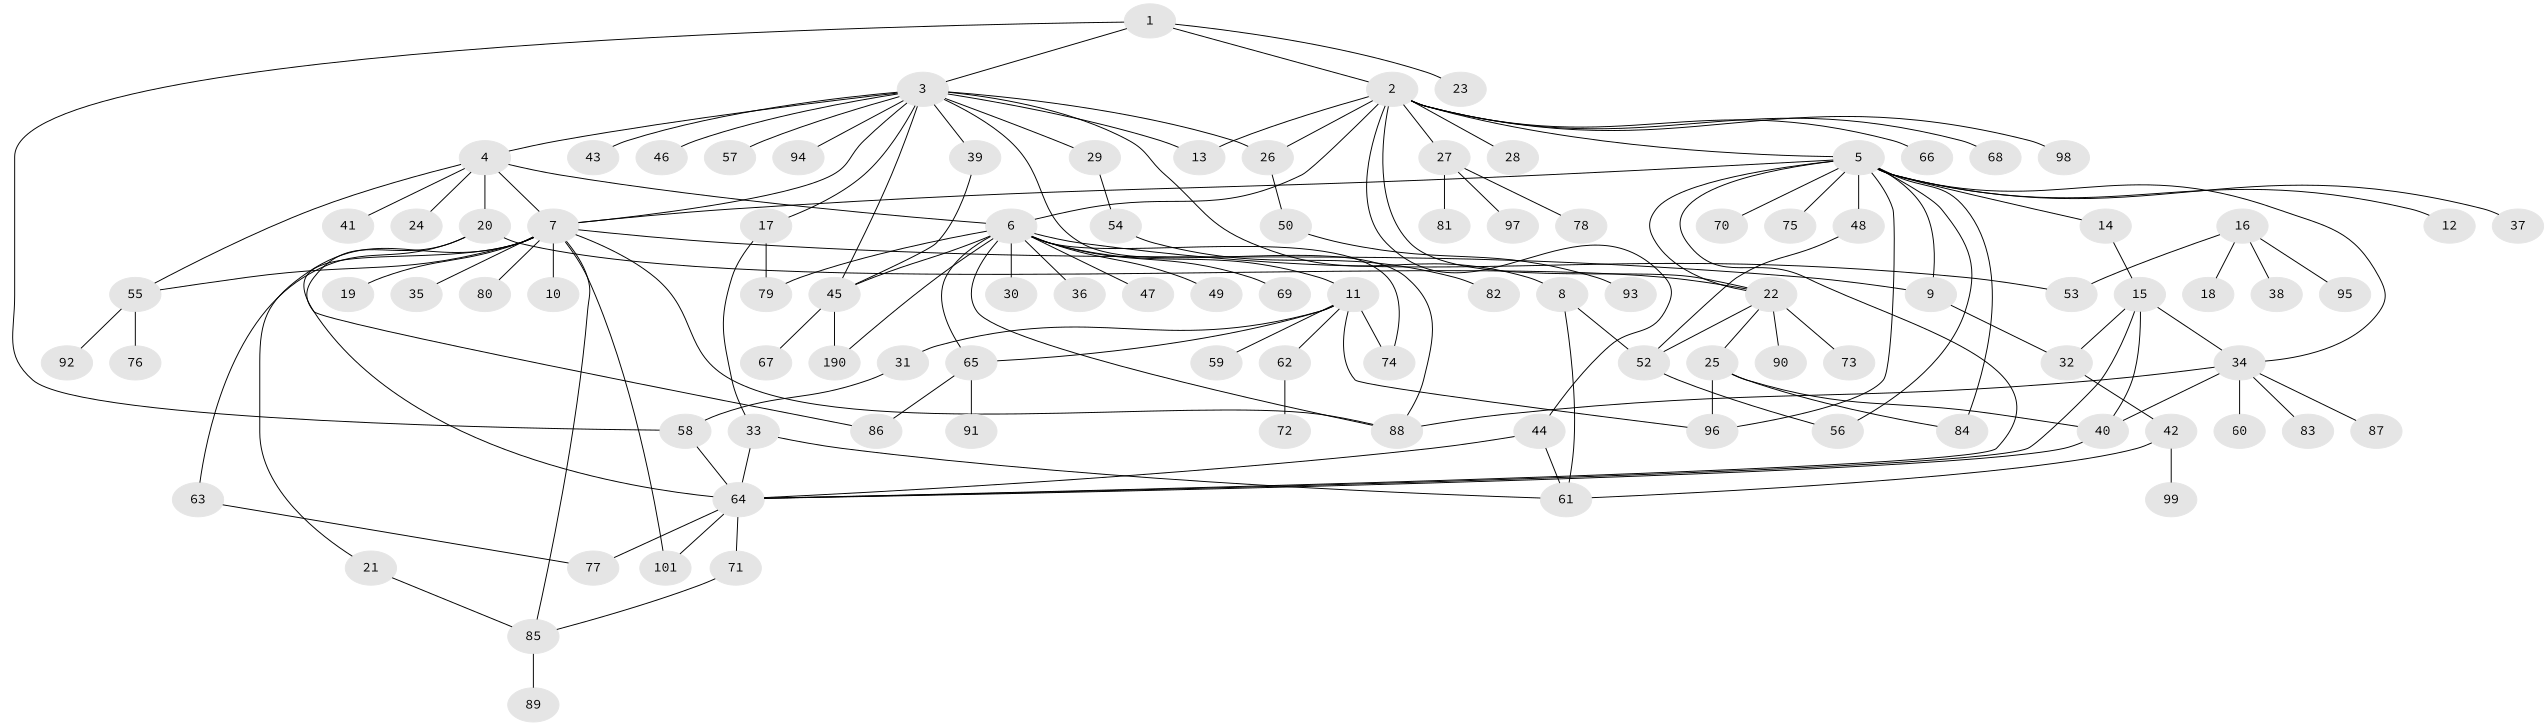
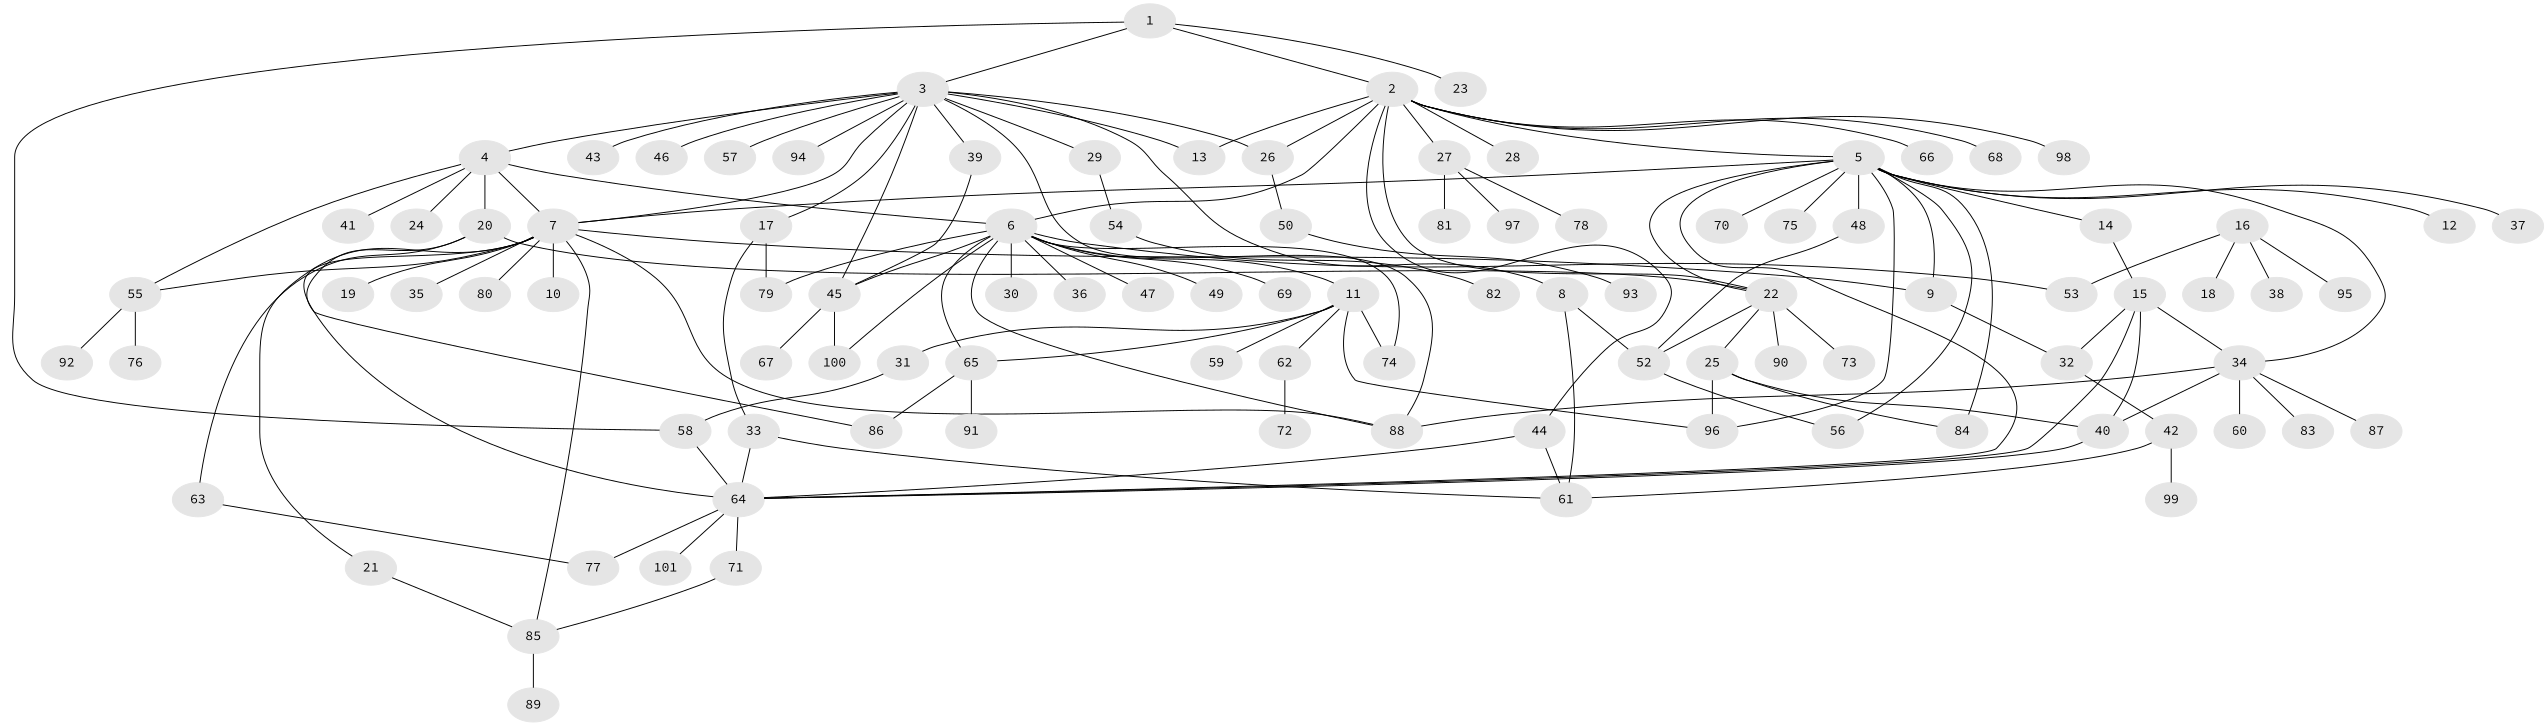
(835, 363) -> (835, 363)
(628, 391) -> none
